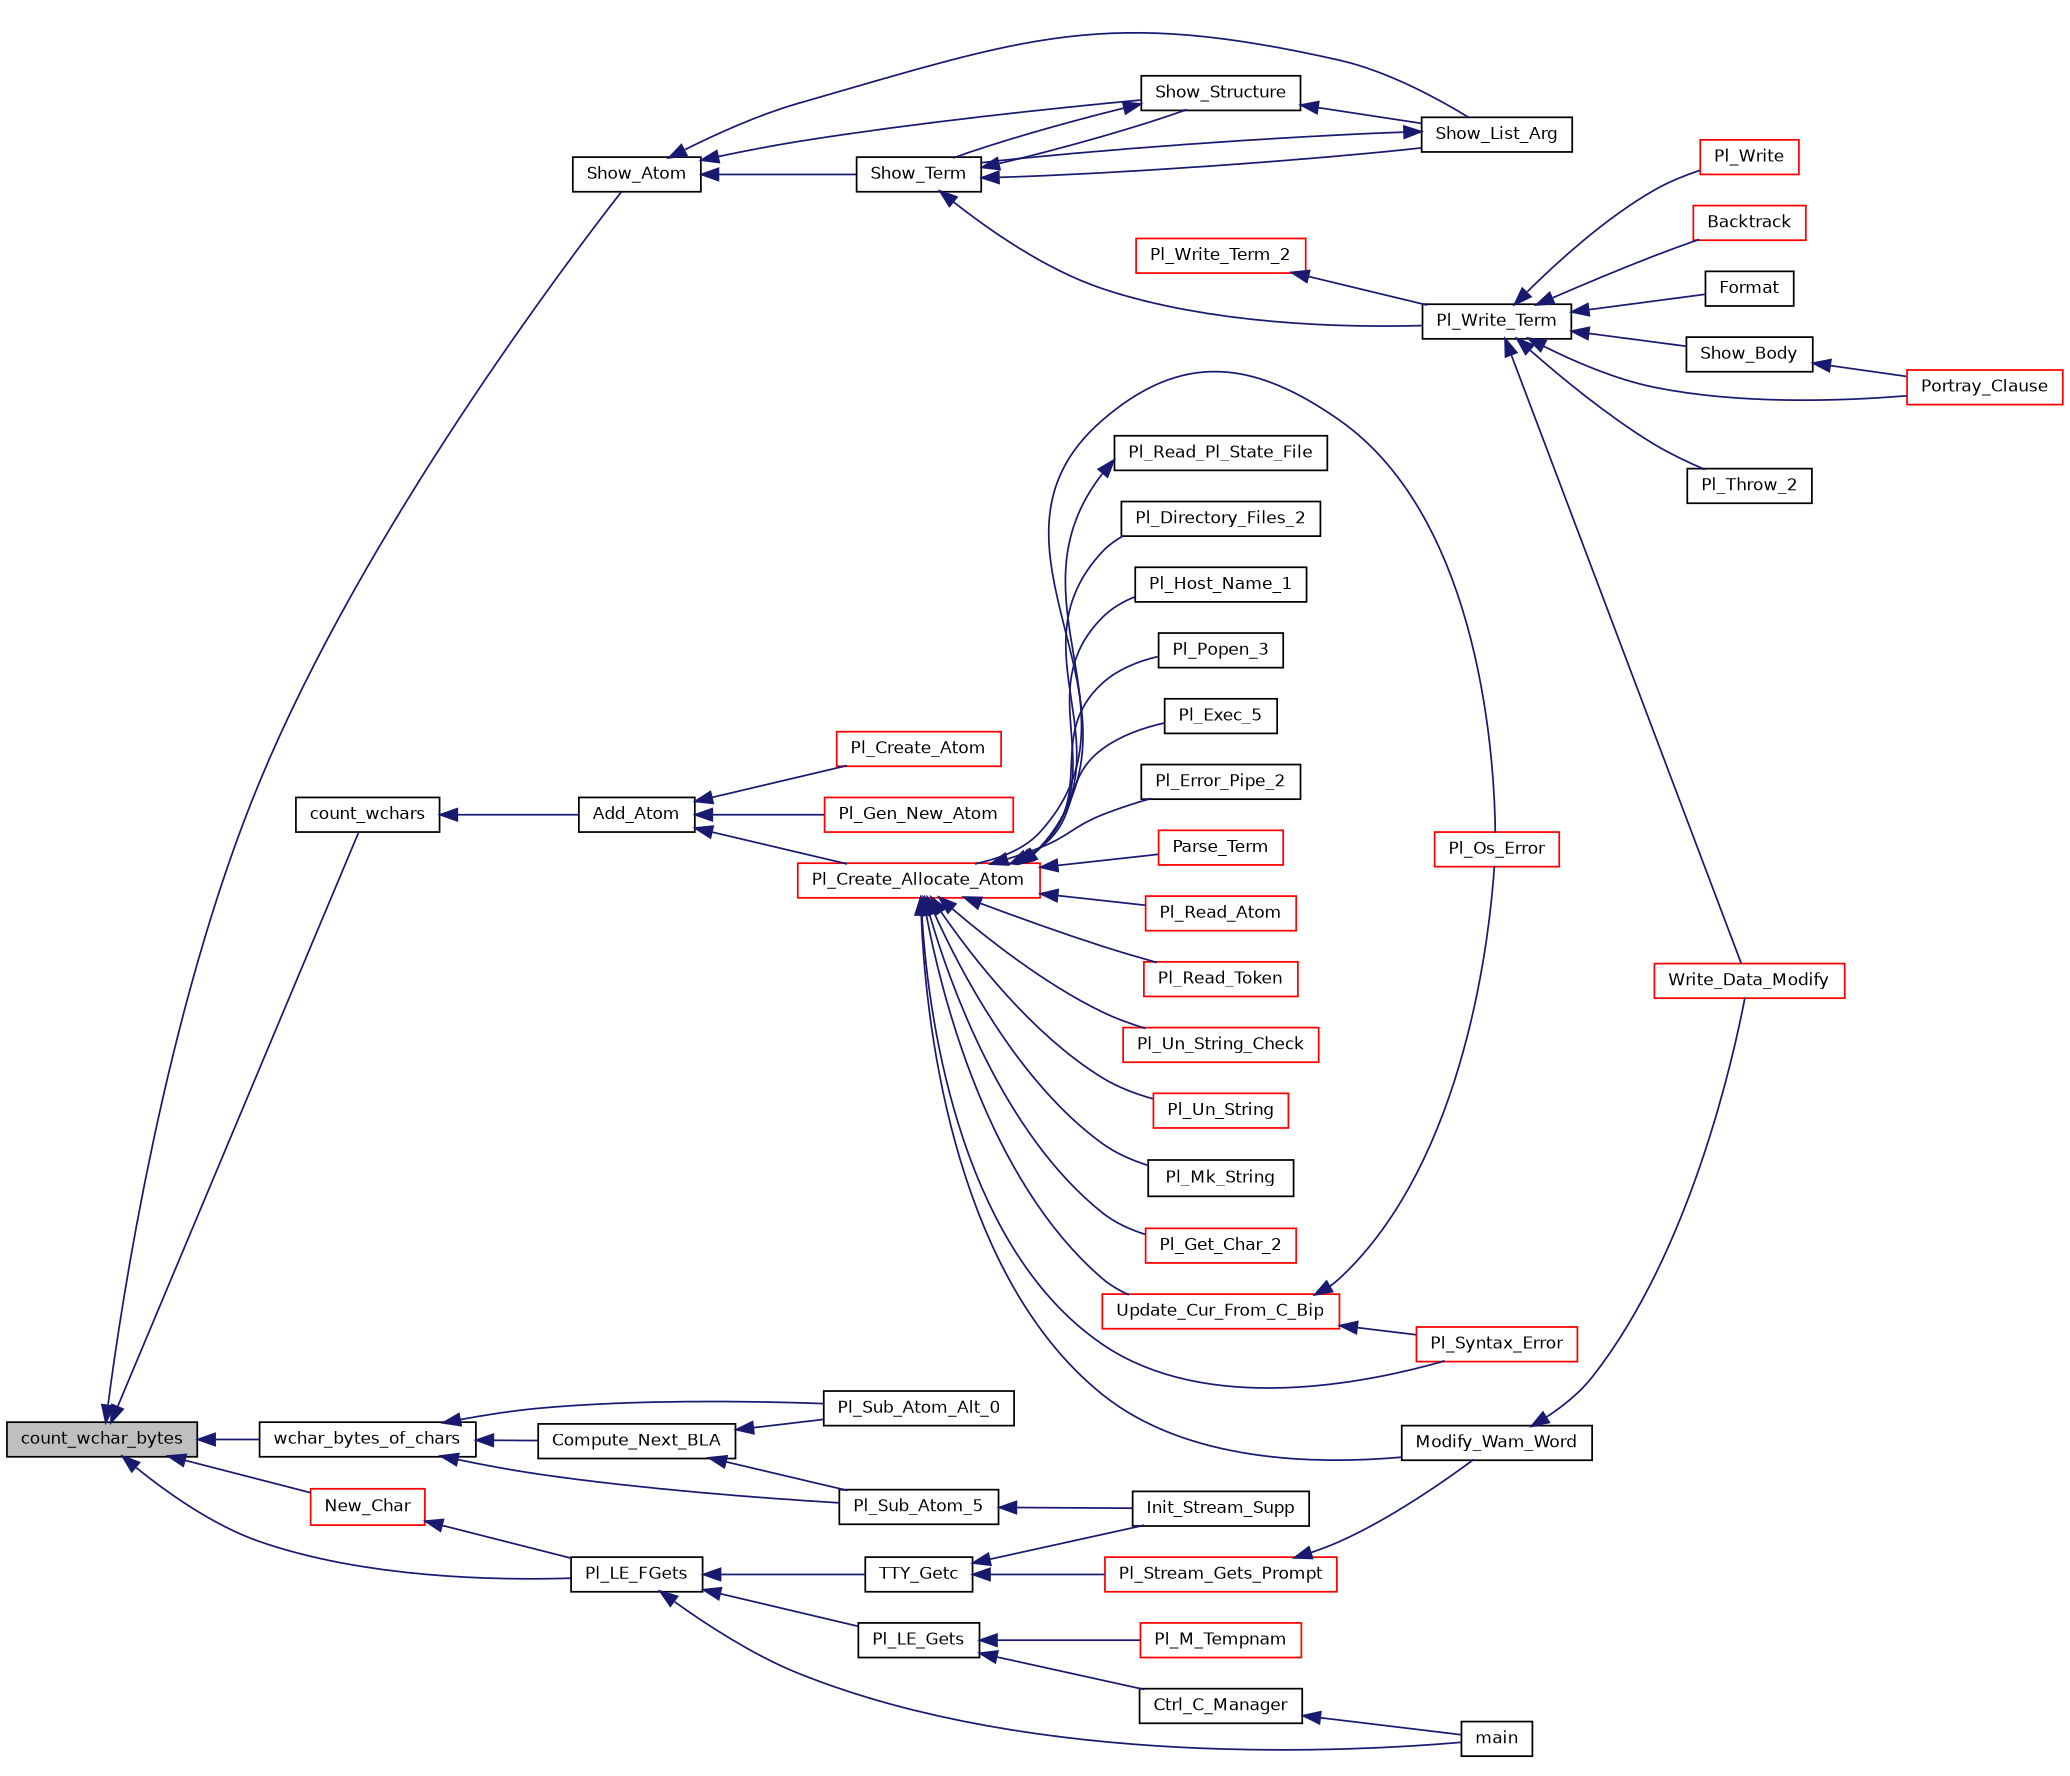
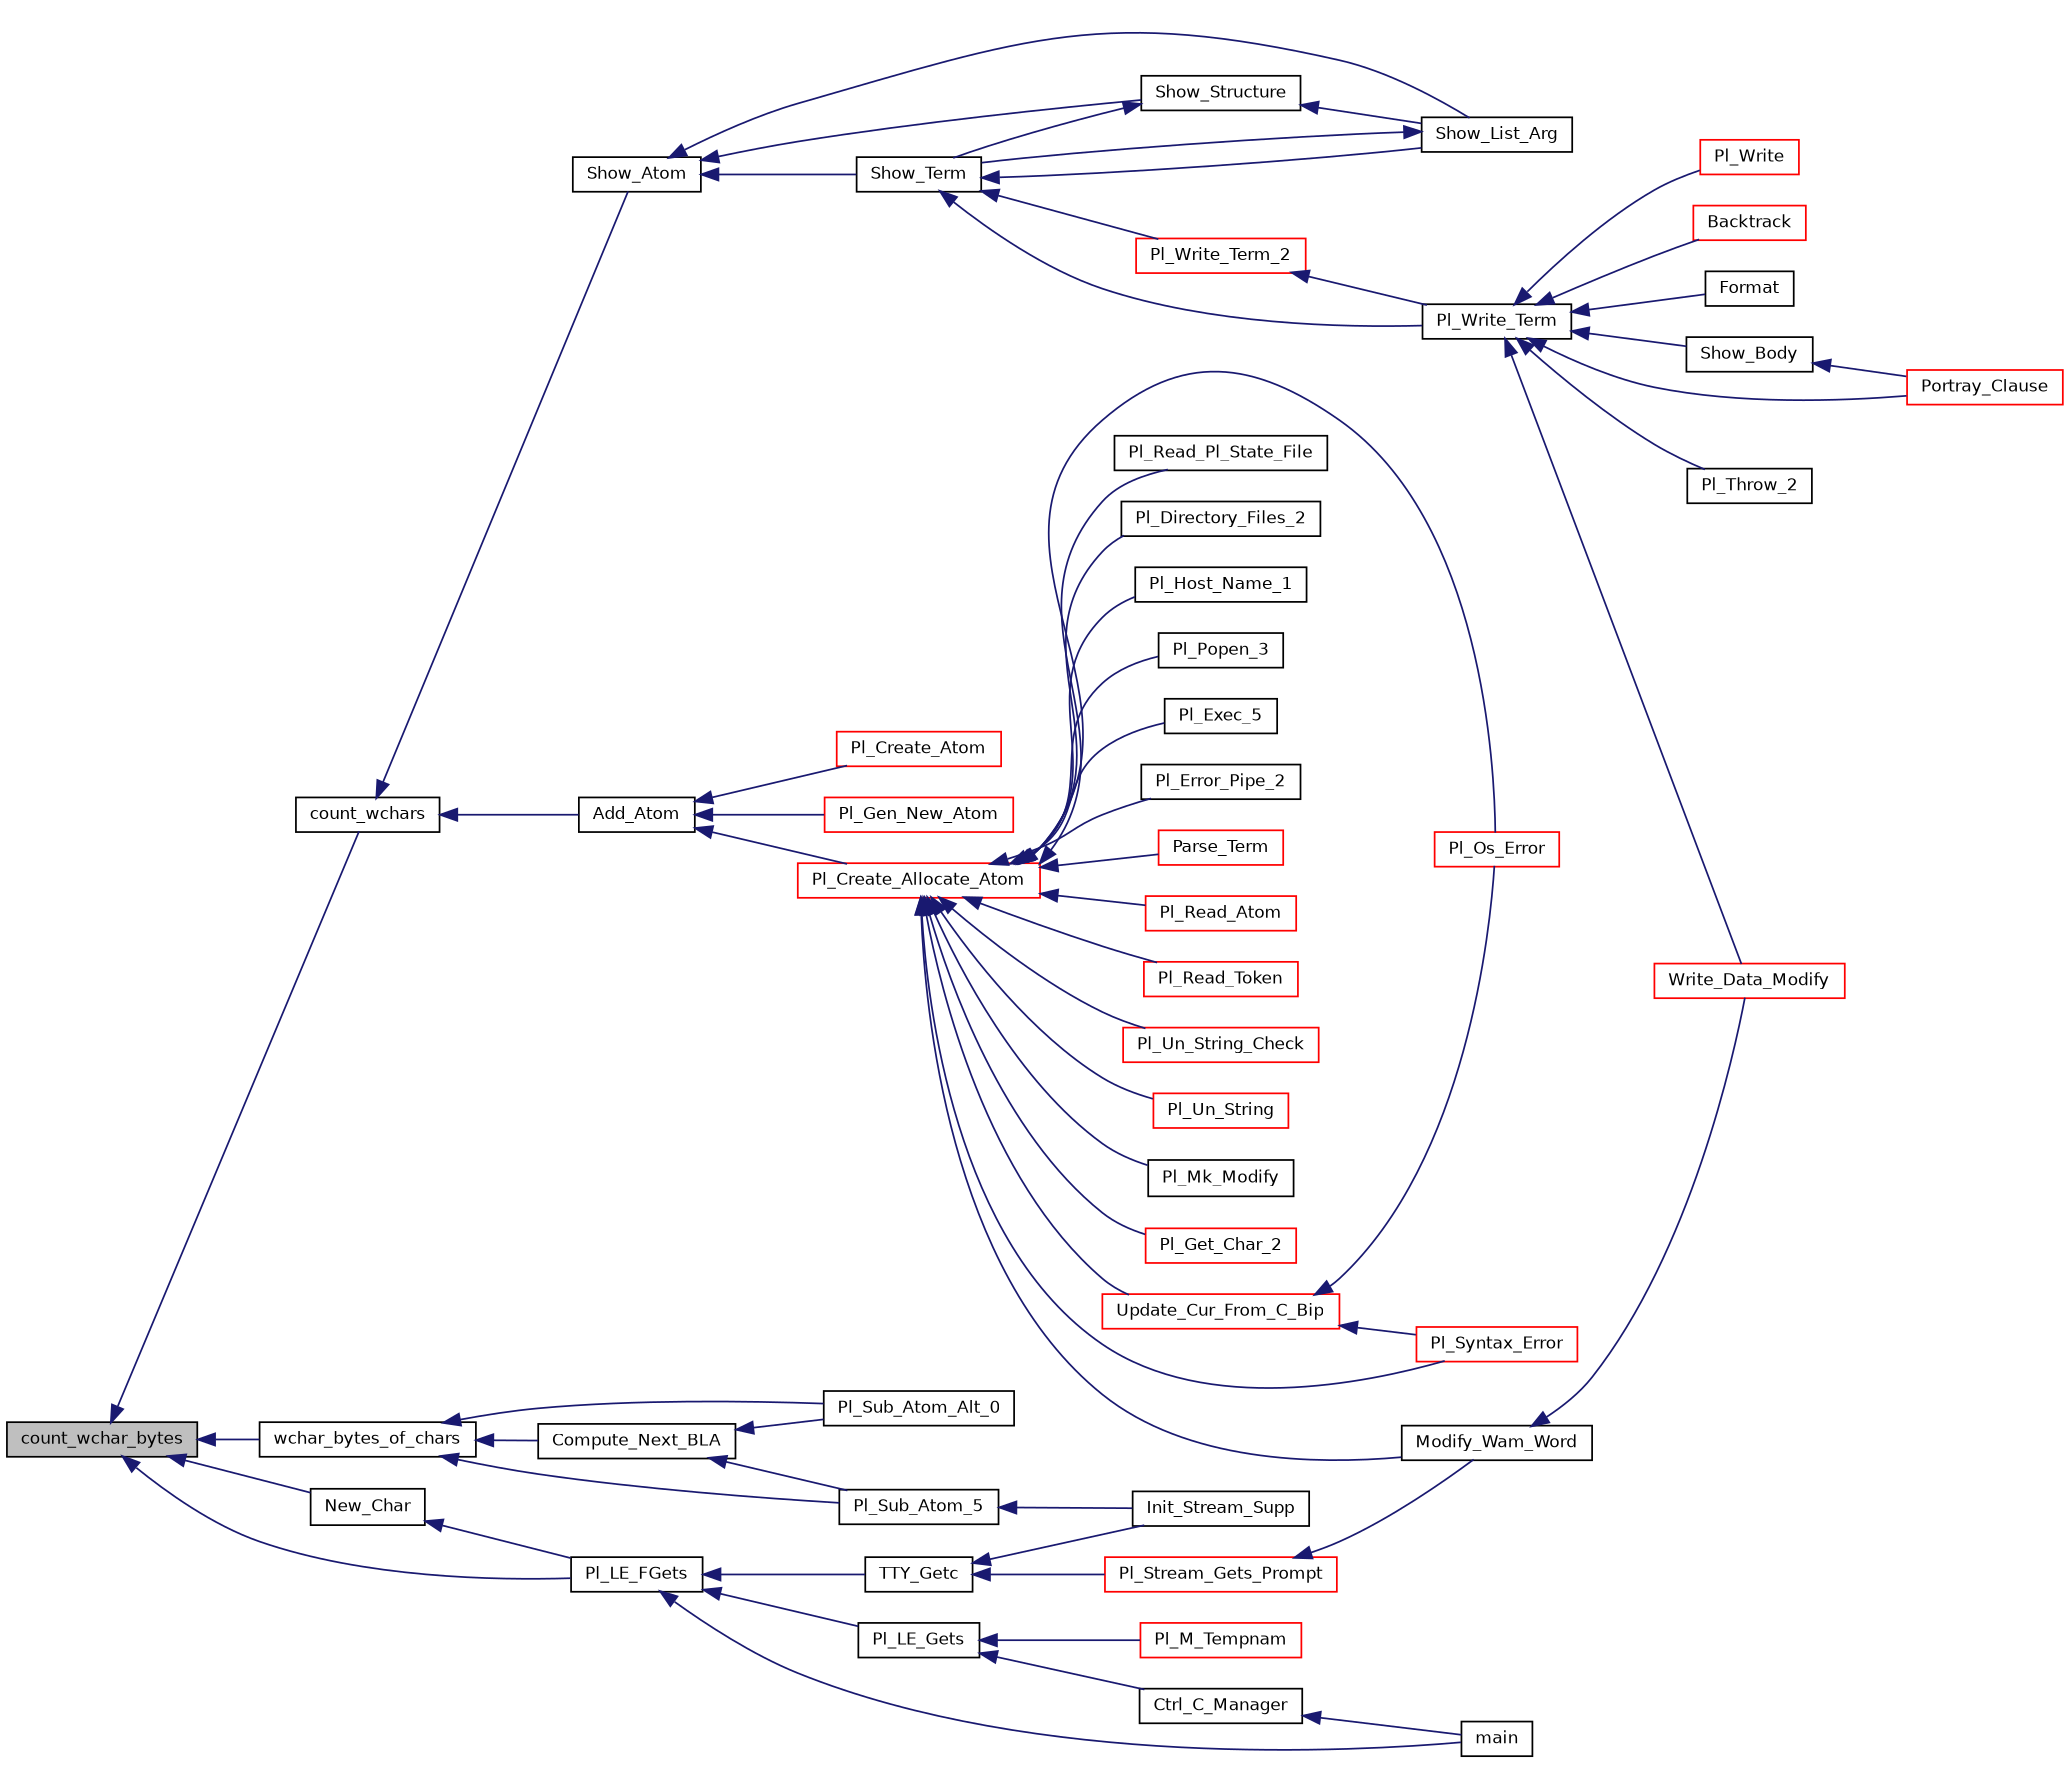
(1094, 139) -> (1078, 217)
(1066, 578) -> (1067, 572)
(270, 758) -> (506, 487)
(1221, 1178) -> (1221, 1178)
(368, 1507) -> (368, 1507)
